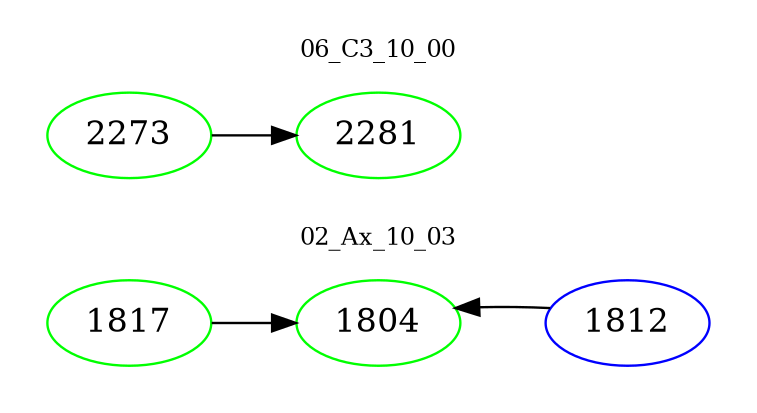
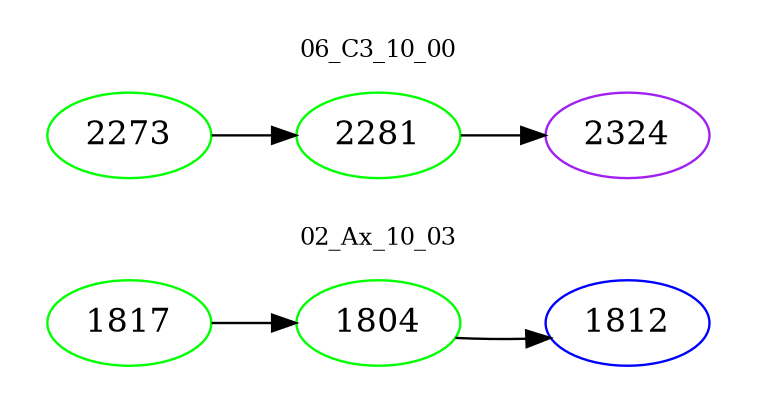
none -> (628, 135)
(515, 307) -> (491, 339)
